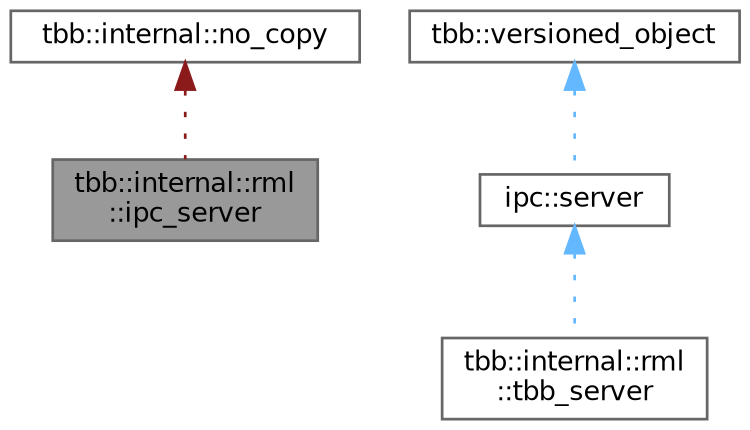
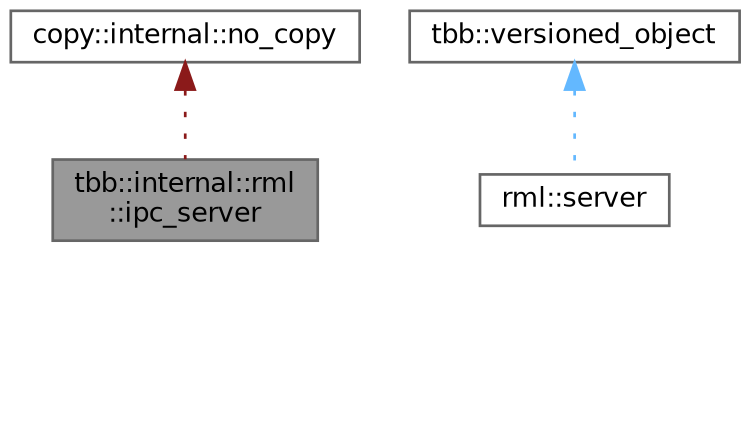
(185, 37) -> (185, 37)
(575, 200) -> (575, 200)
(575, 379) -> none
